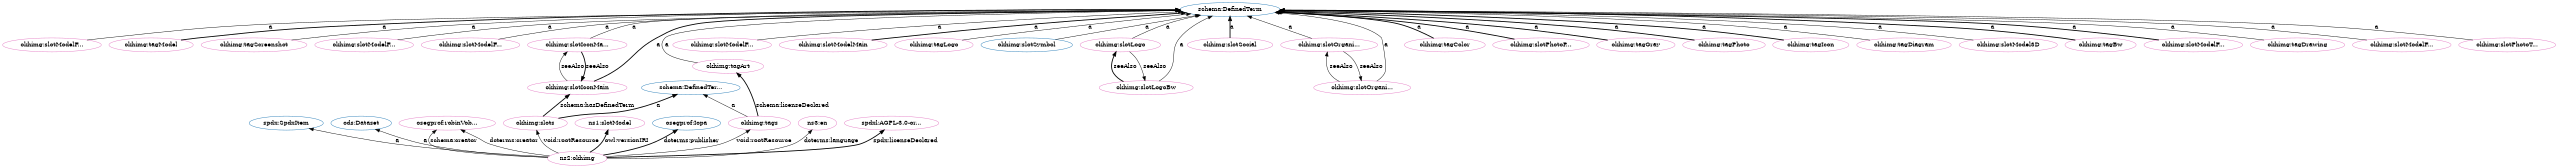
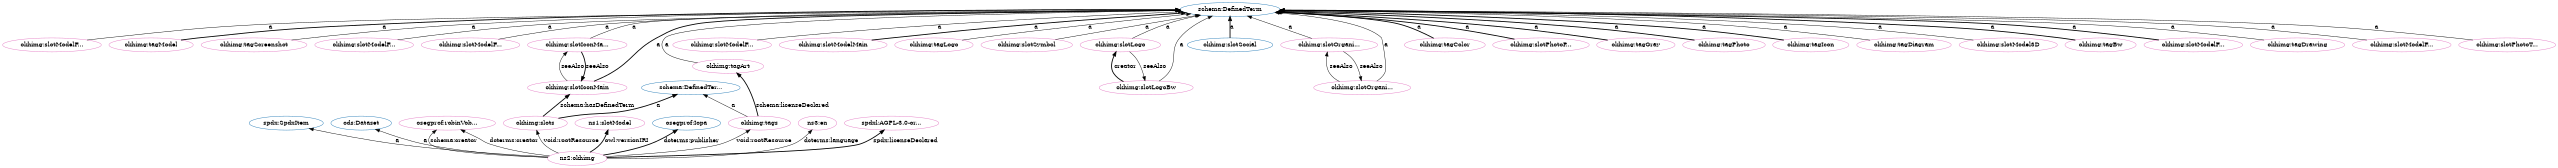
(1027, 45) -> (1027, 45)
(1230, 45) -> (1230, 45)
(1125, 66) -> (1125, 66)
